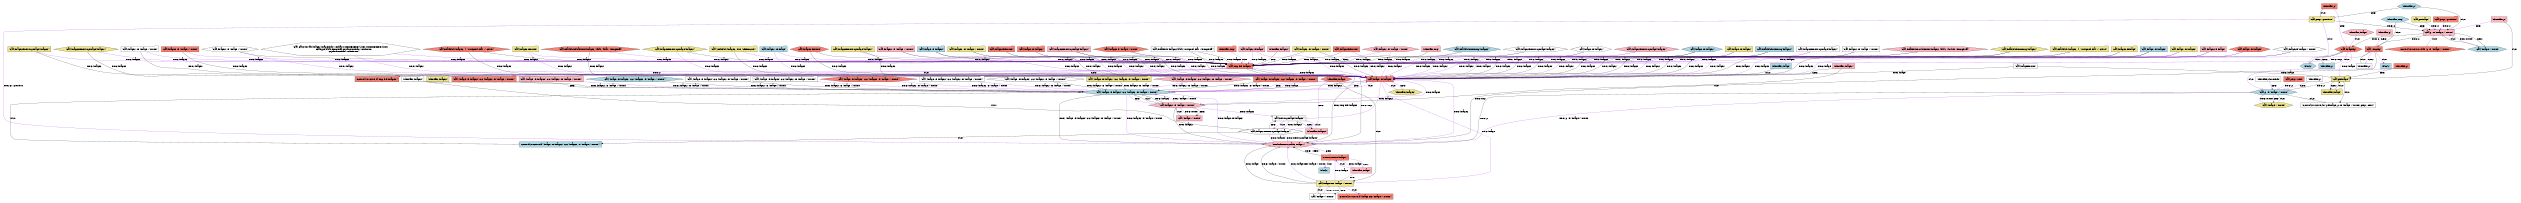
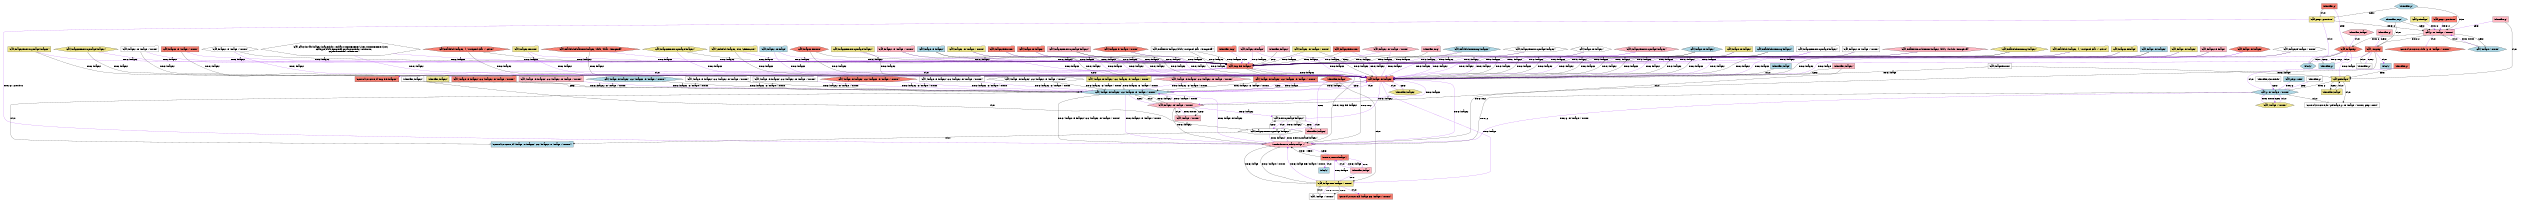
(657, 73) -> (658, 73)
(2294, 79) -> (2294, 79)
